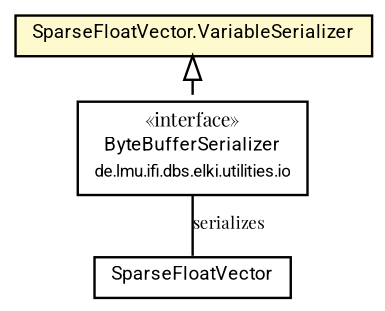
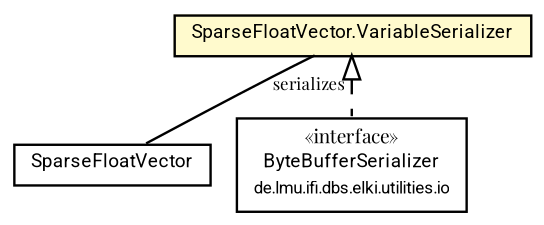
(193, 225) -> (230, 99)
